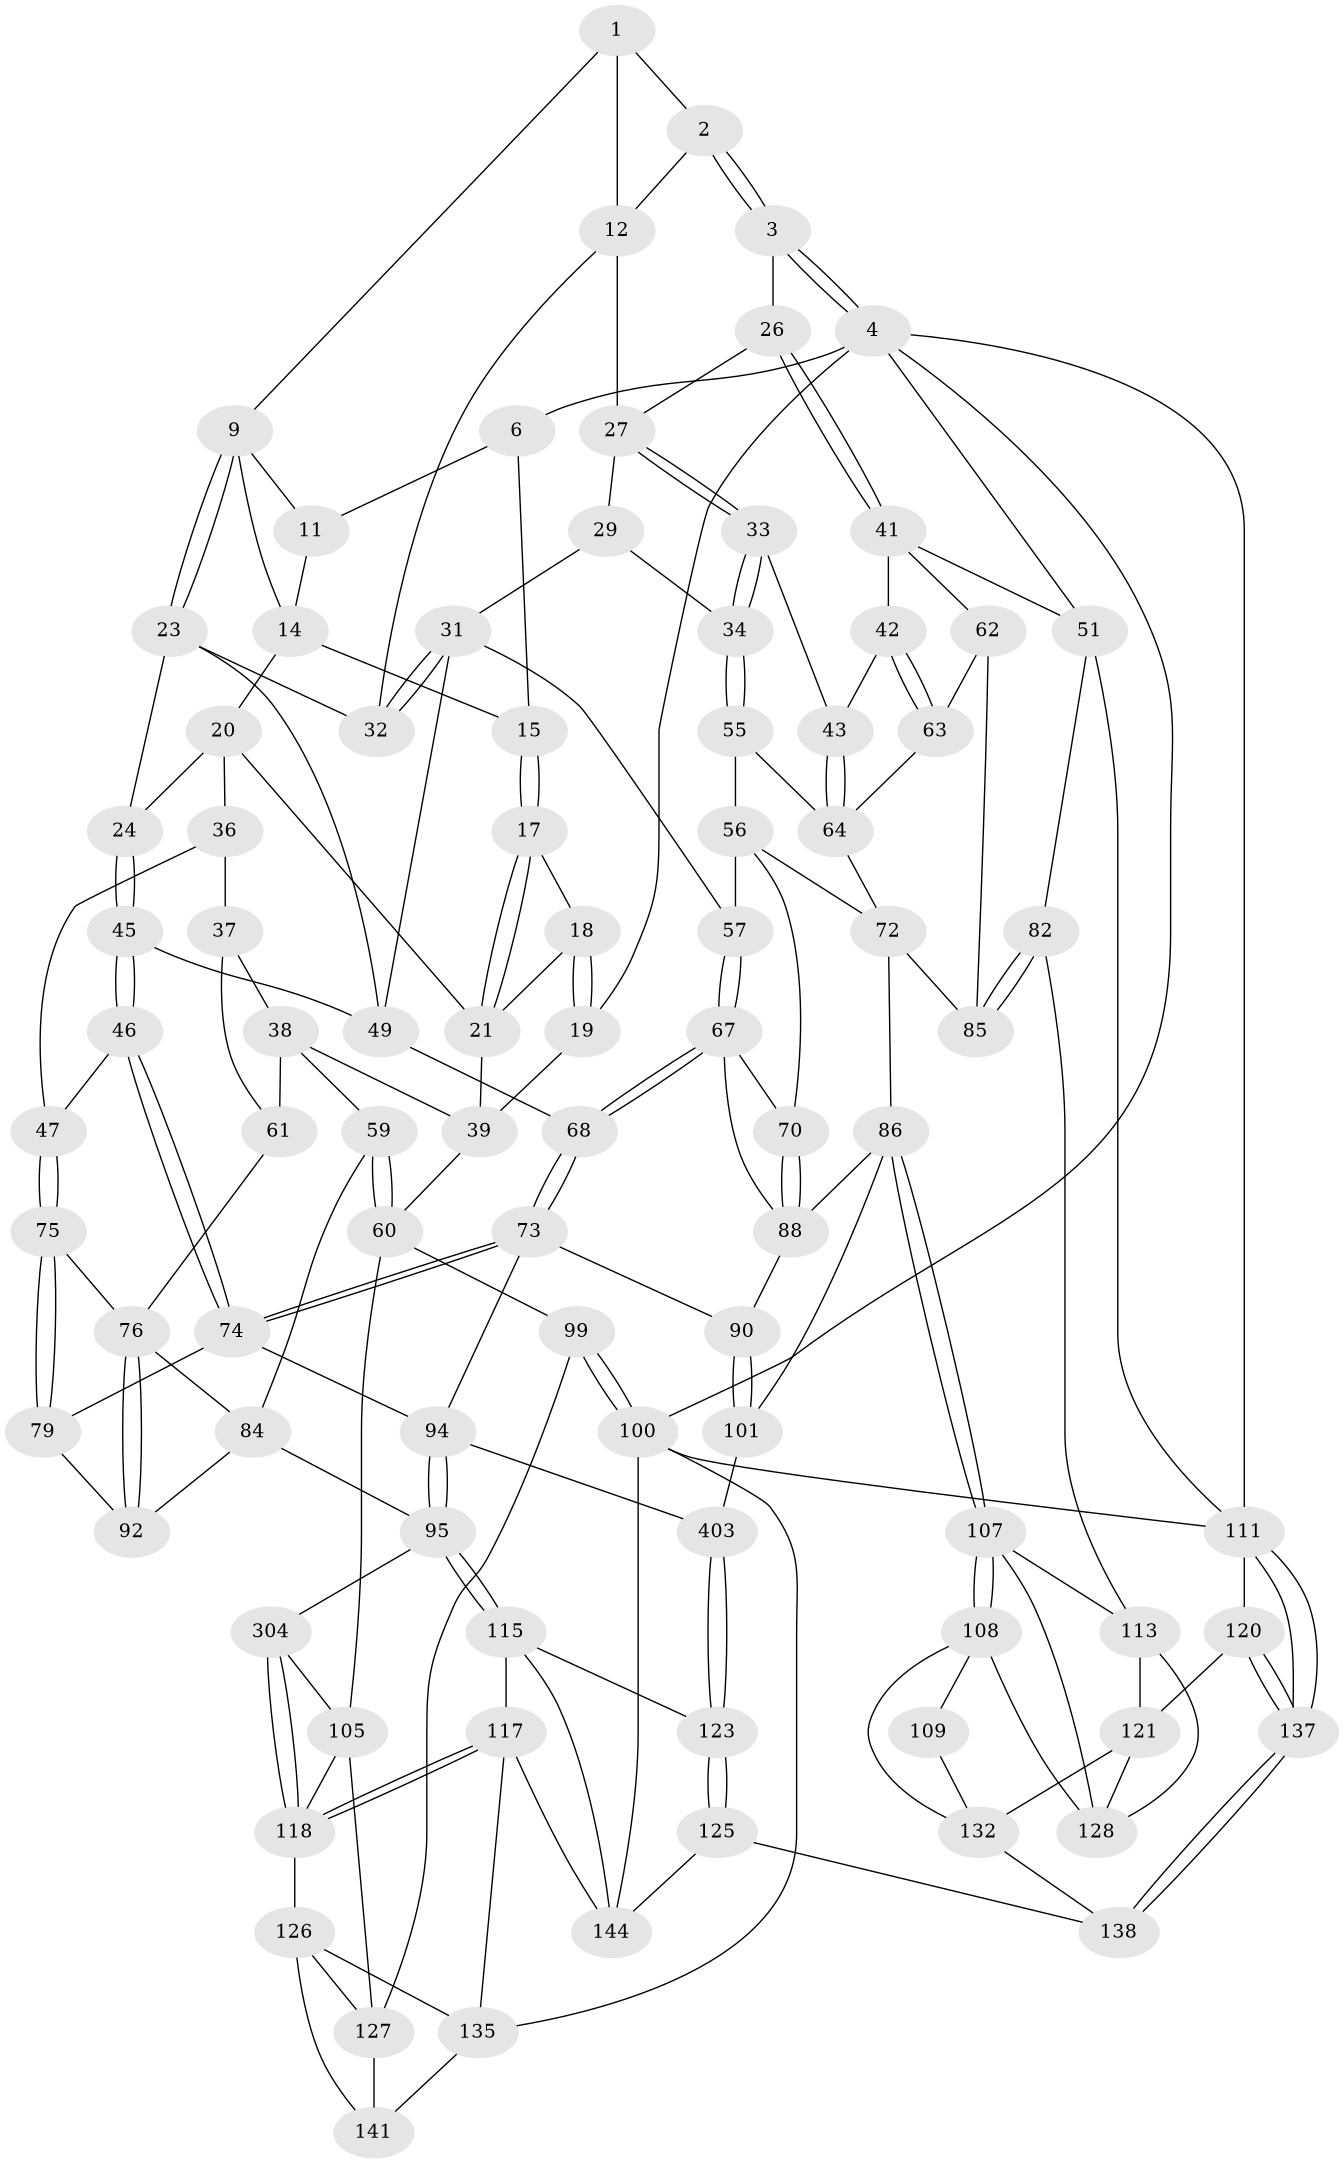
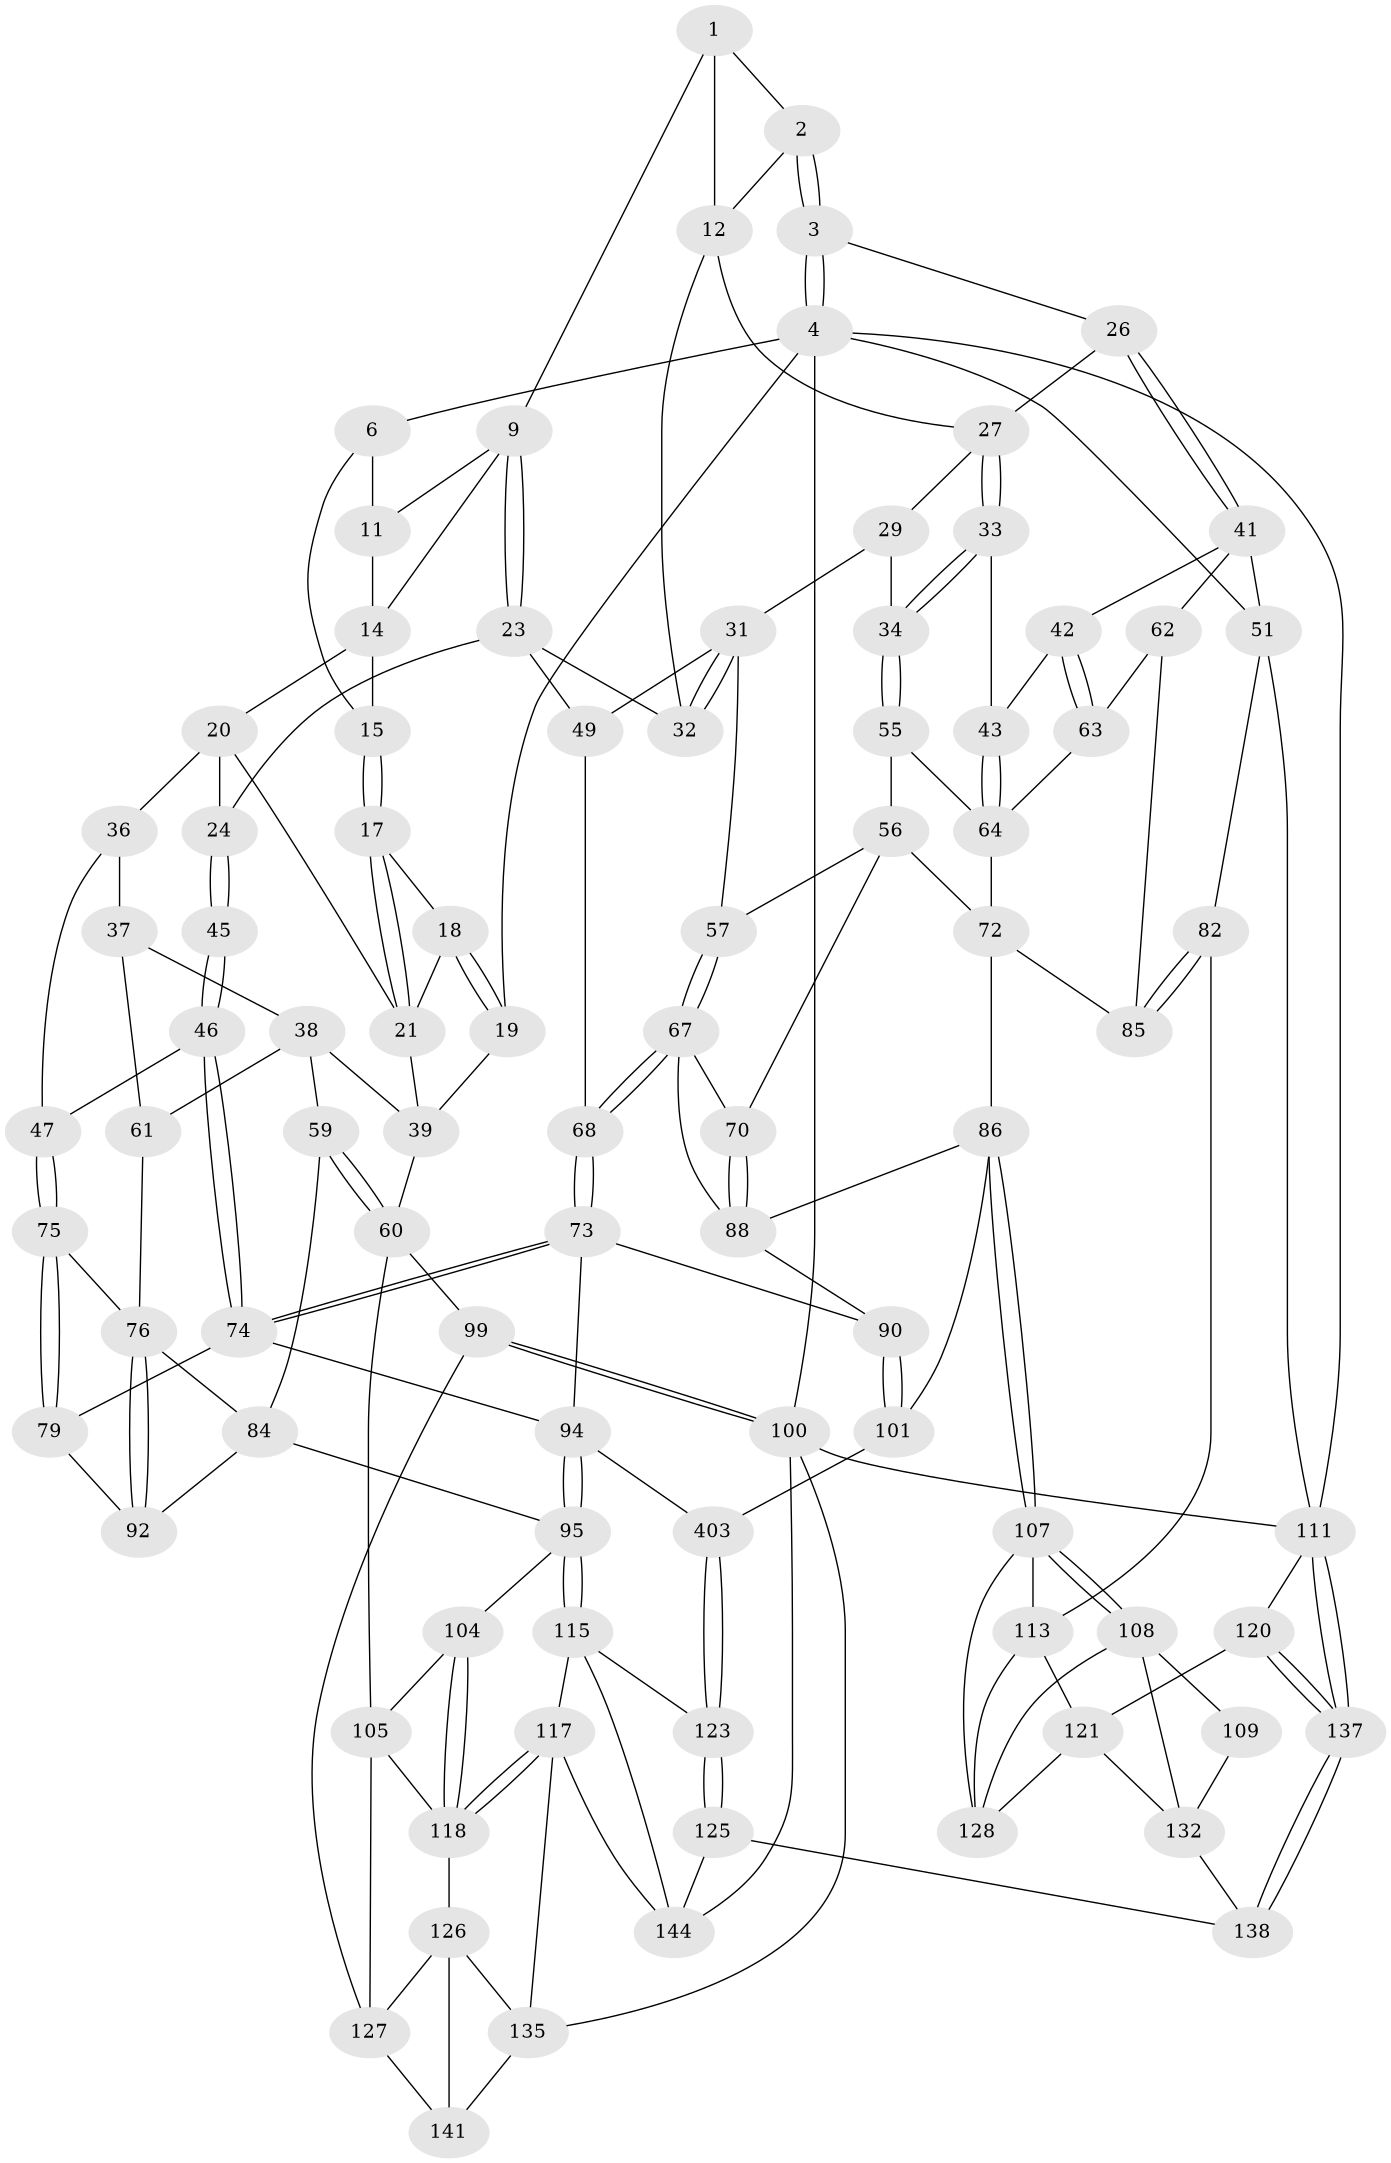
(238, 977) -> none
(271, 1632) -> (463, 1632)
